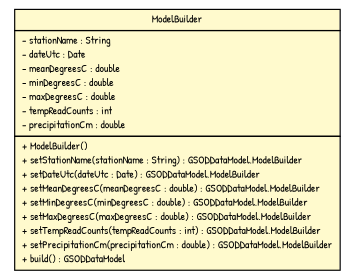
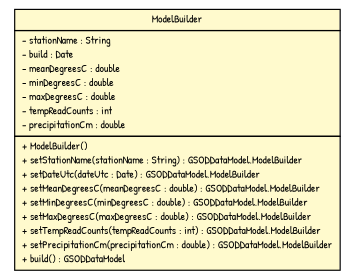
(54, 55) -> (48, 55)
